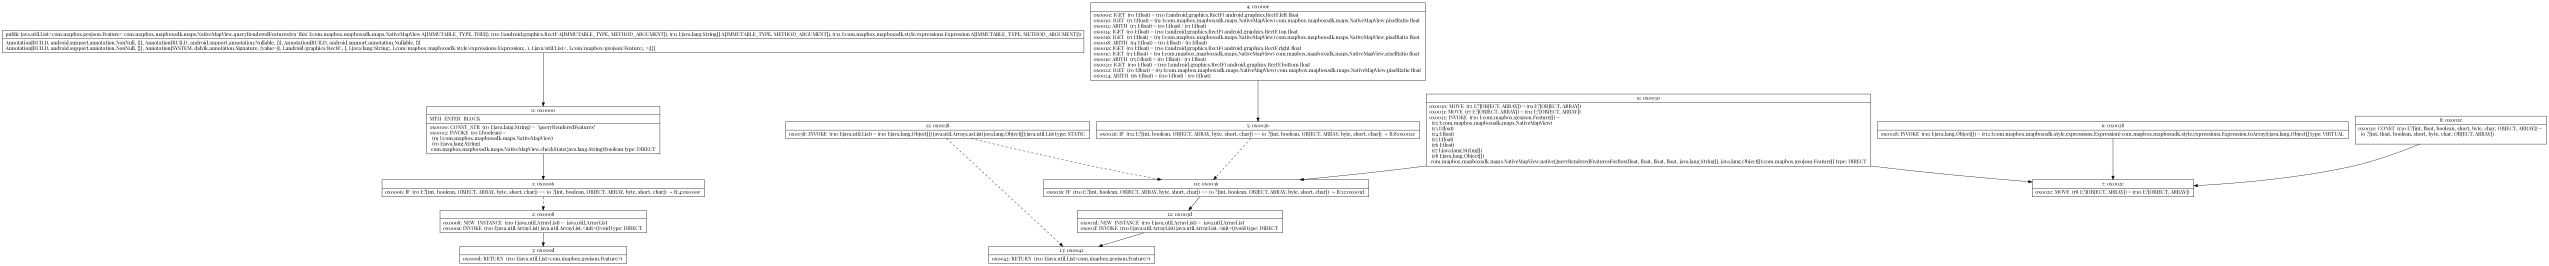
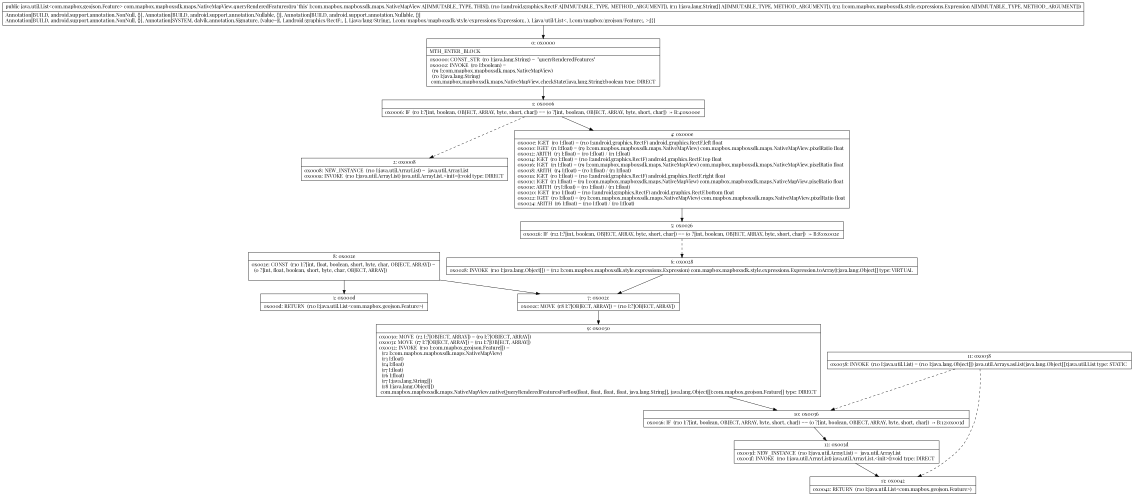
none -> (576, 123)
(1441, 140) -> (391, 370)
(1233, 158) -> (682, 246)
(1950, 175) -> (598, 316)
(543, 238) -> (344, 285)
